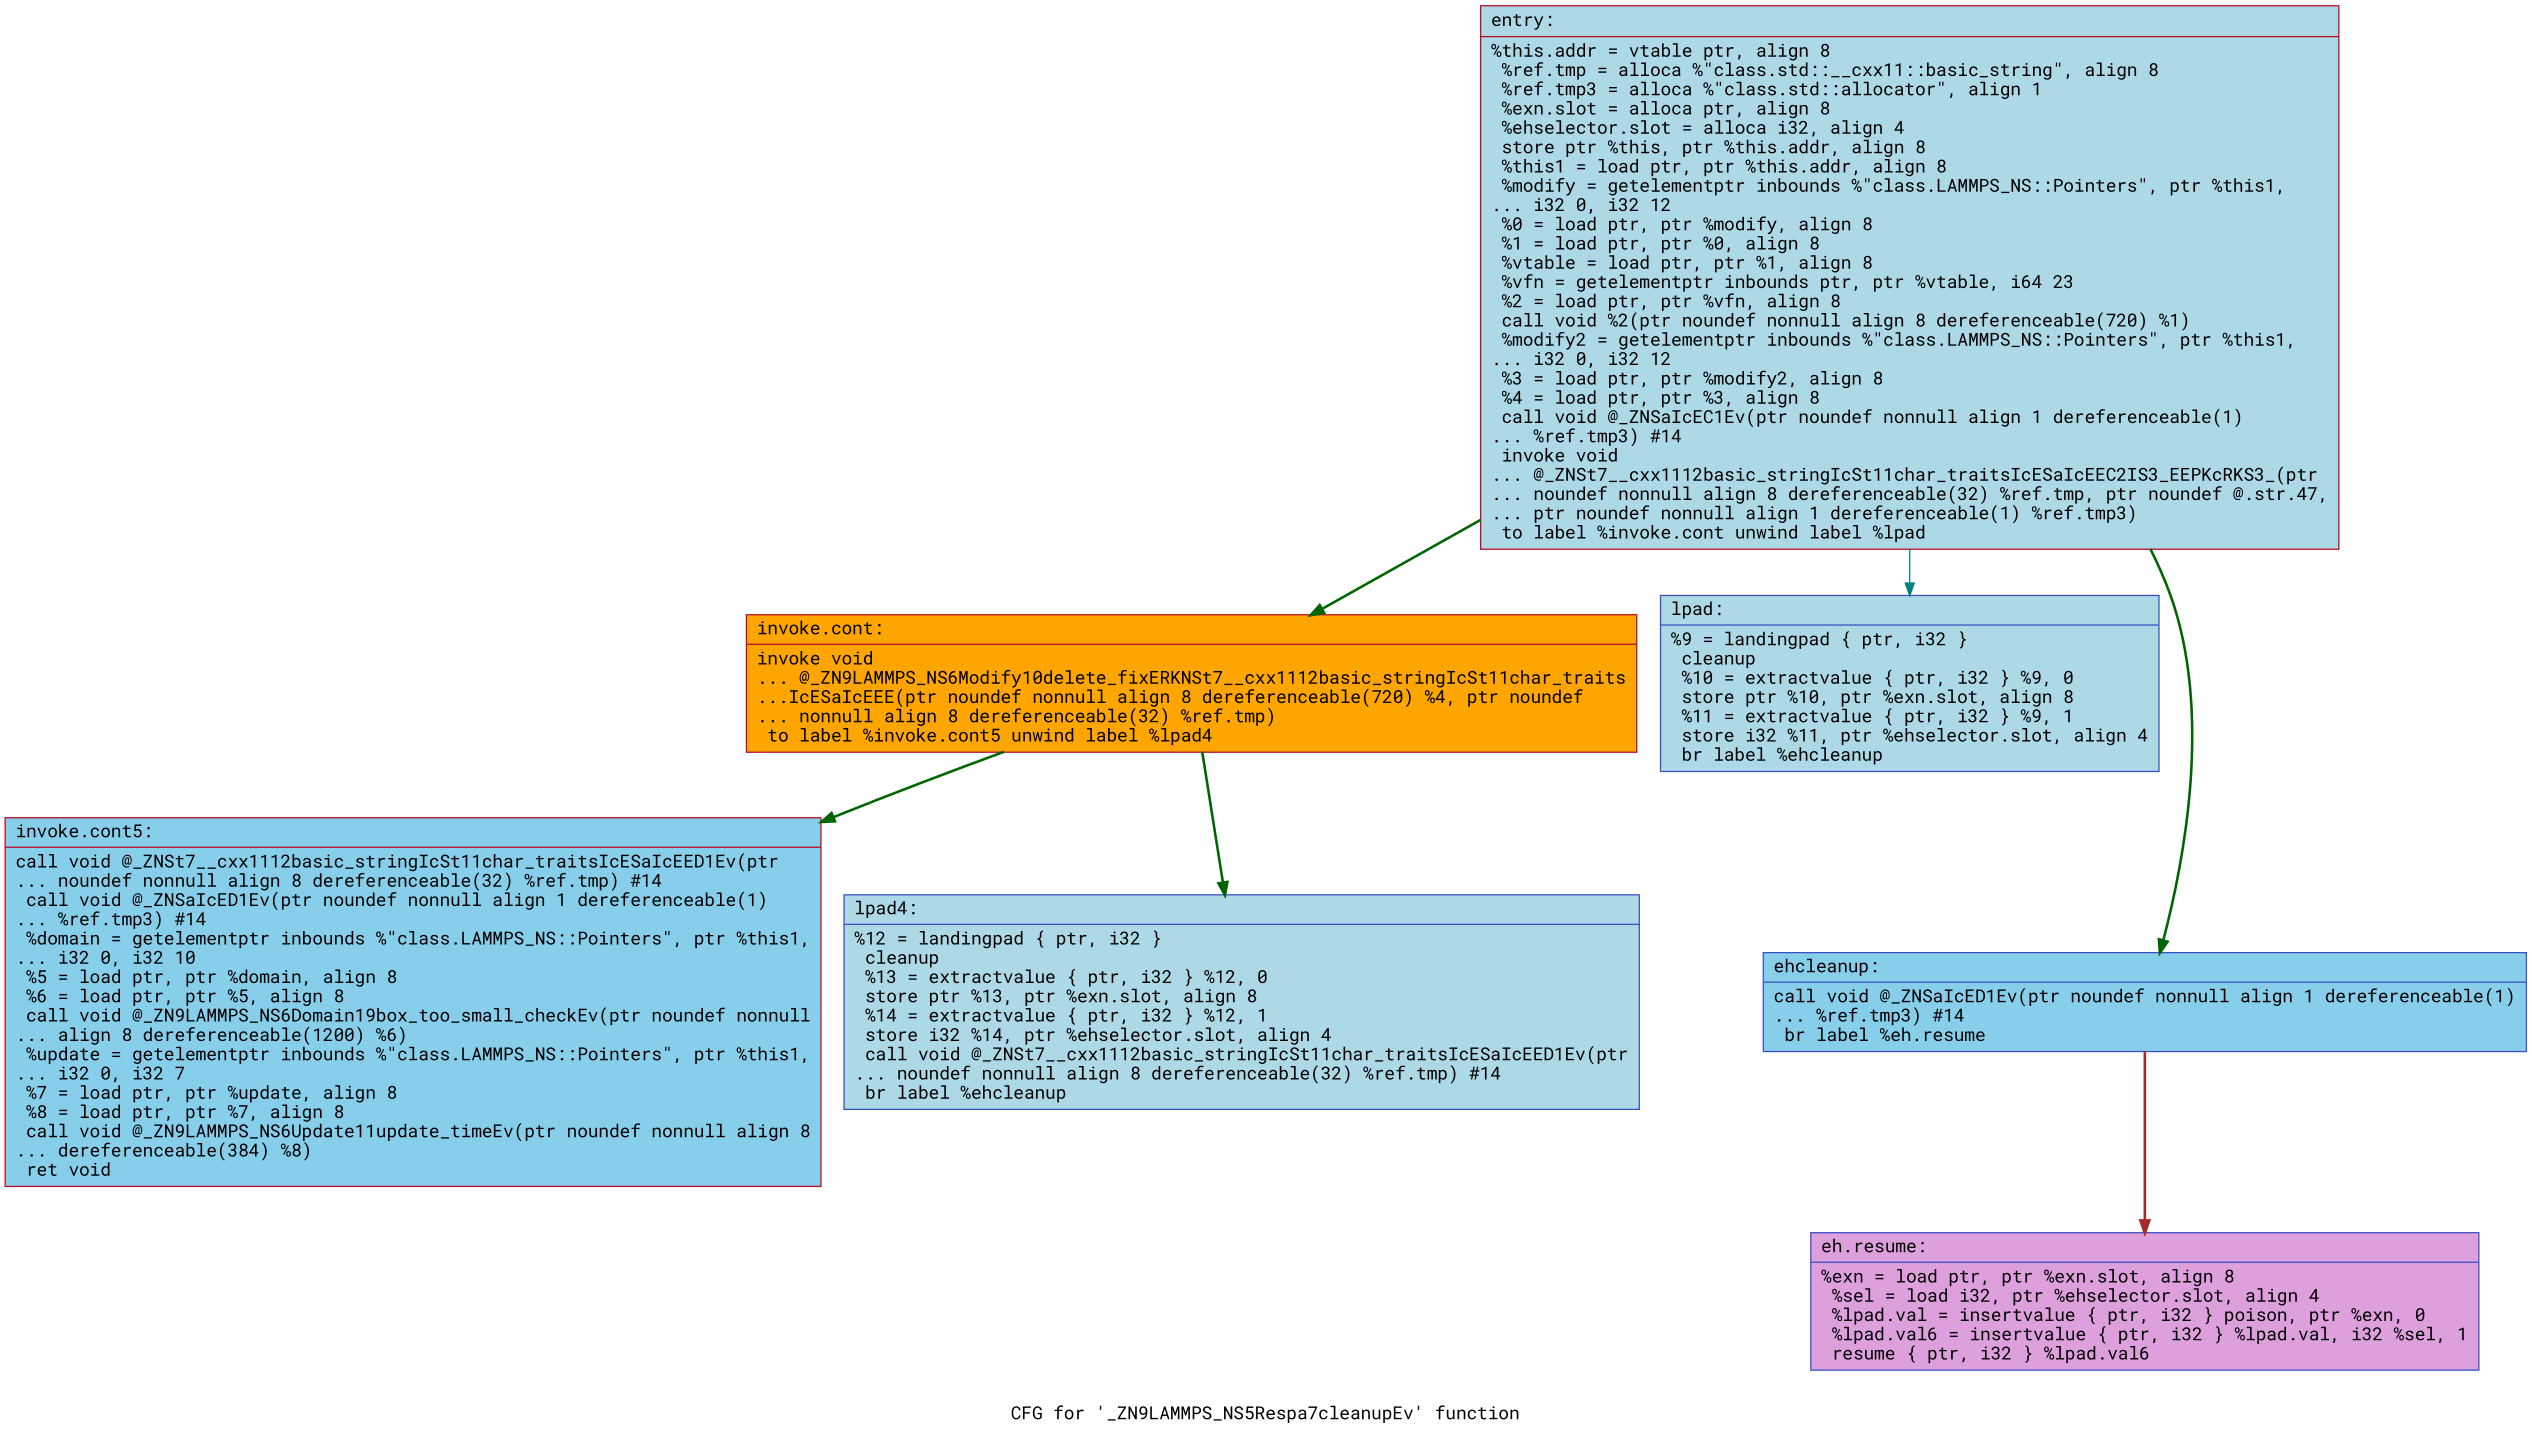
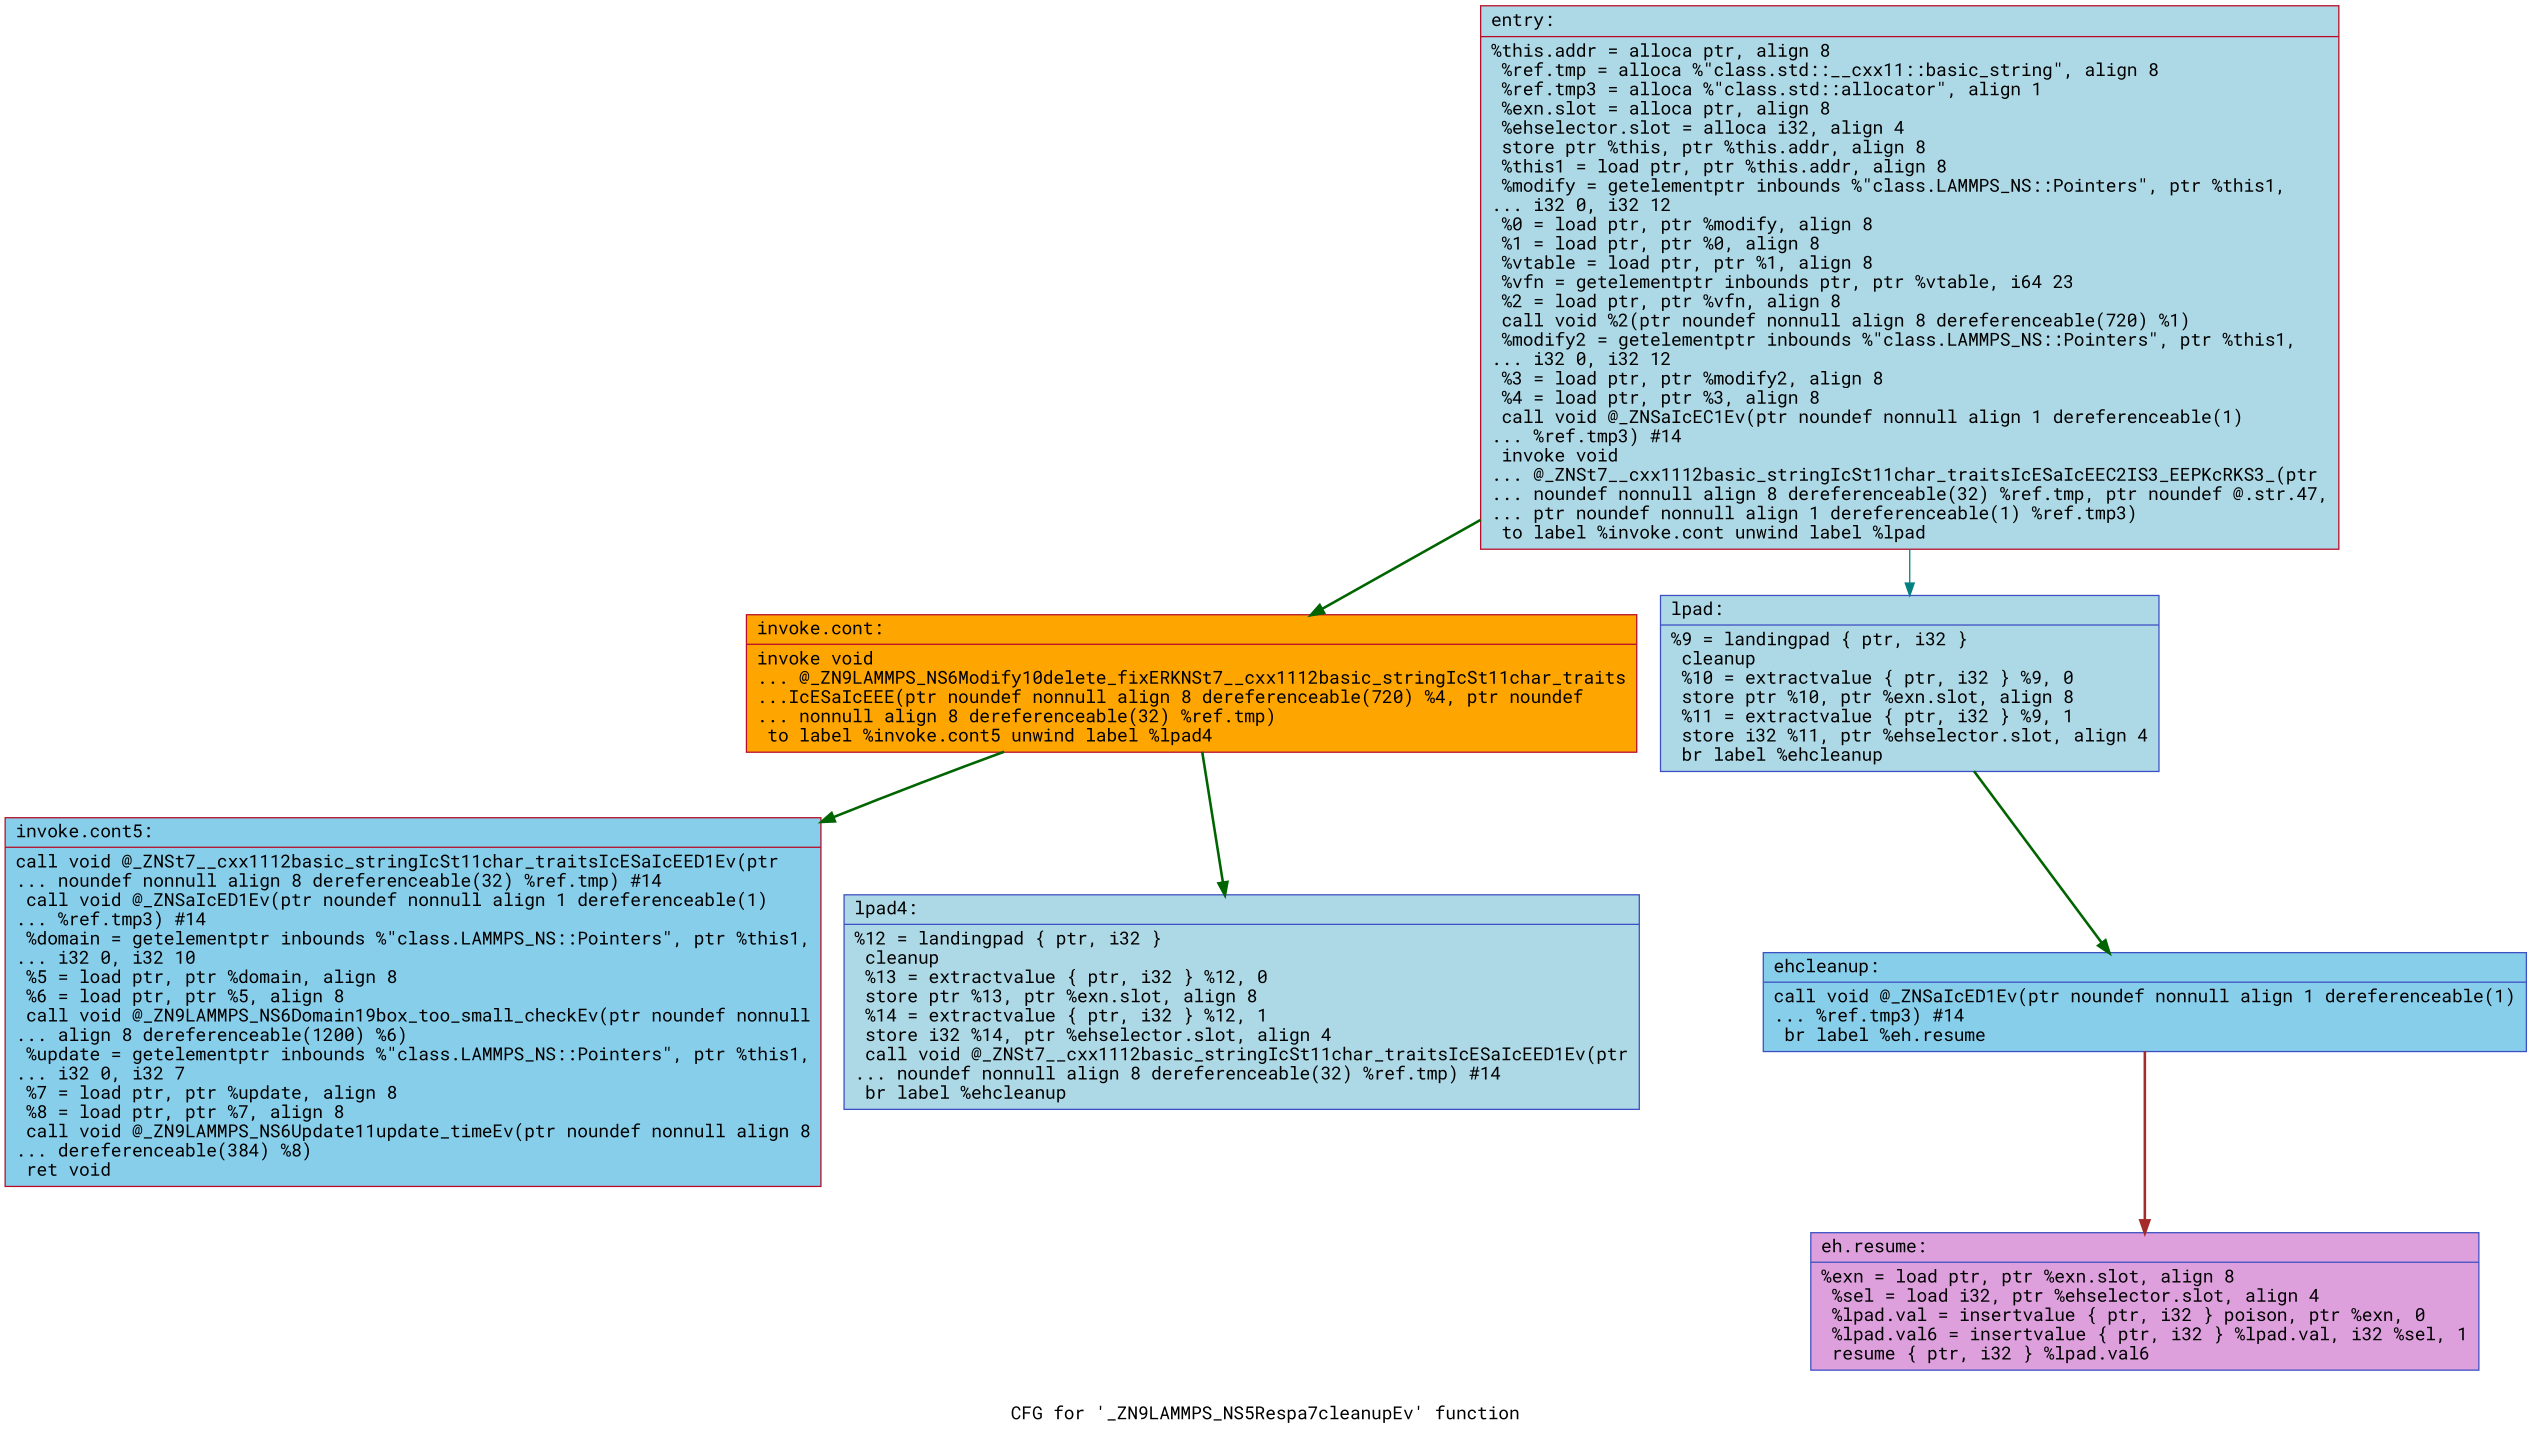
(1661, 51) -> (1661, 51)
(2192, 743) -> (2038, 857)
